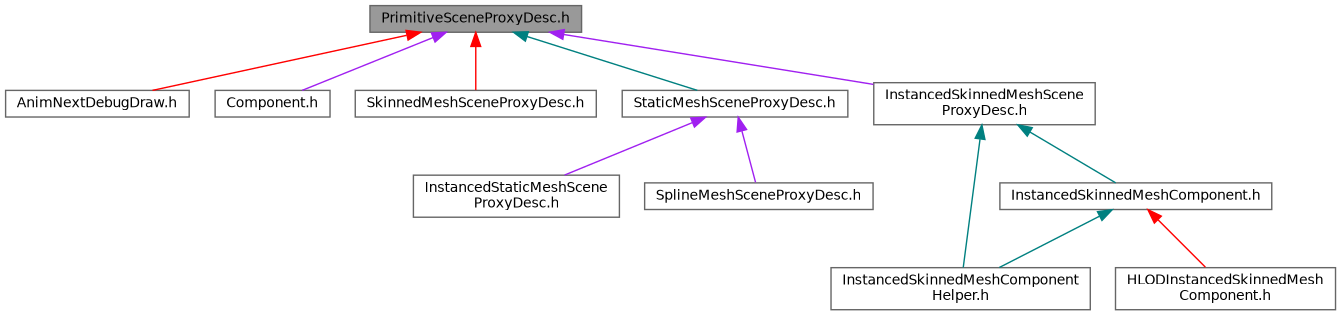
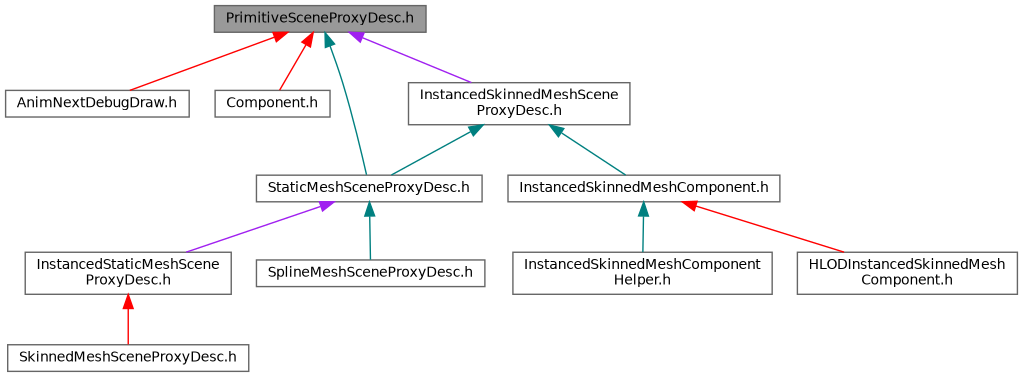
(368, 64) -> (293, 68)
(476, 68) -> (128, 327)
(749, 157) -> (370, 238)
(972, 203) -> (431, 153)
